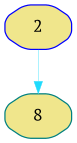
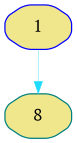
(38, 27) -> (38, 27)
